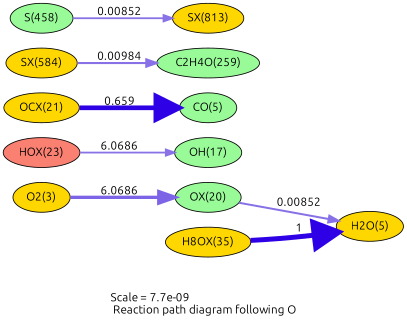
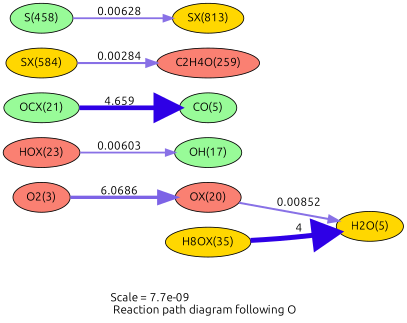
(118, 12) -> (118, 12)
(118, 57) -> (118, 57)
(208, 63) -> (208, 63)
(118, 102) -> (118, 102)
(42, 108) -> (42, 108)
(118, 146) -> (118, 146)
(42, 197) -> (42, 197)
(208, 197) -> (208, 197)
(298, 228) -> (298, 228)
